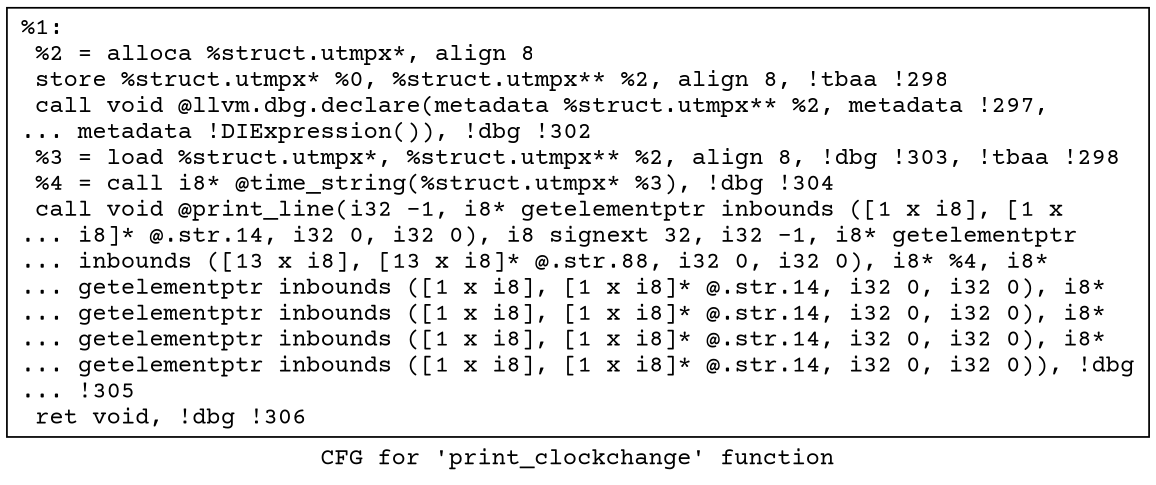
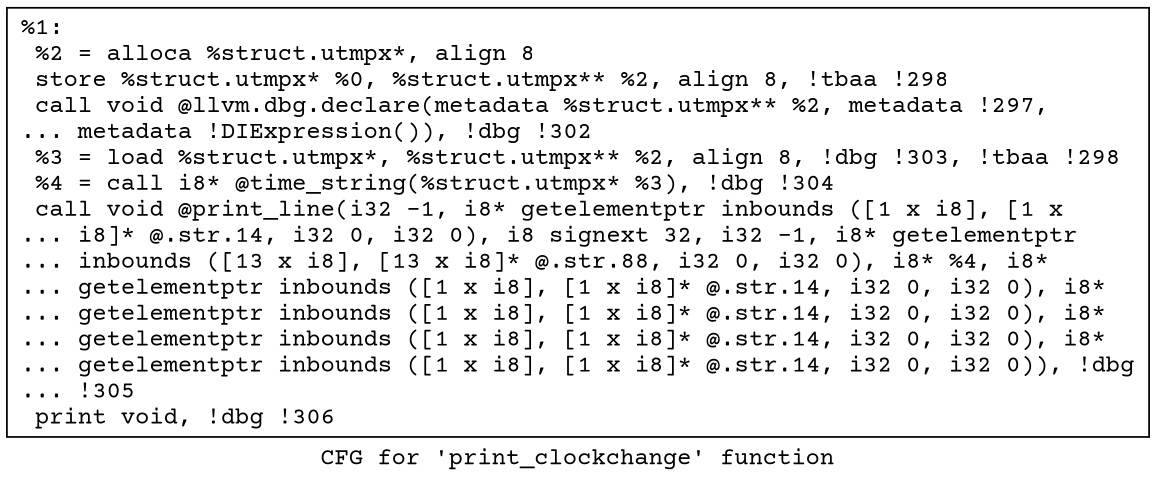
(164, 416) -> (178, 416)
